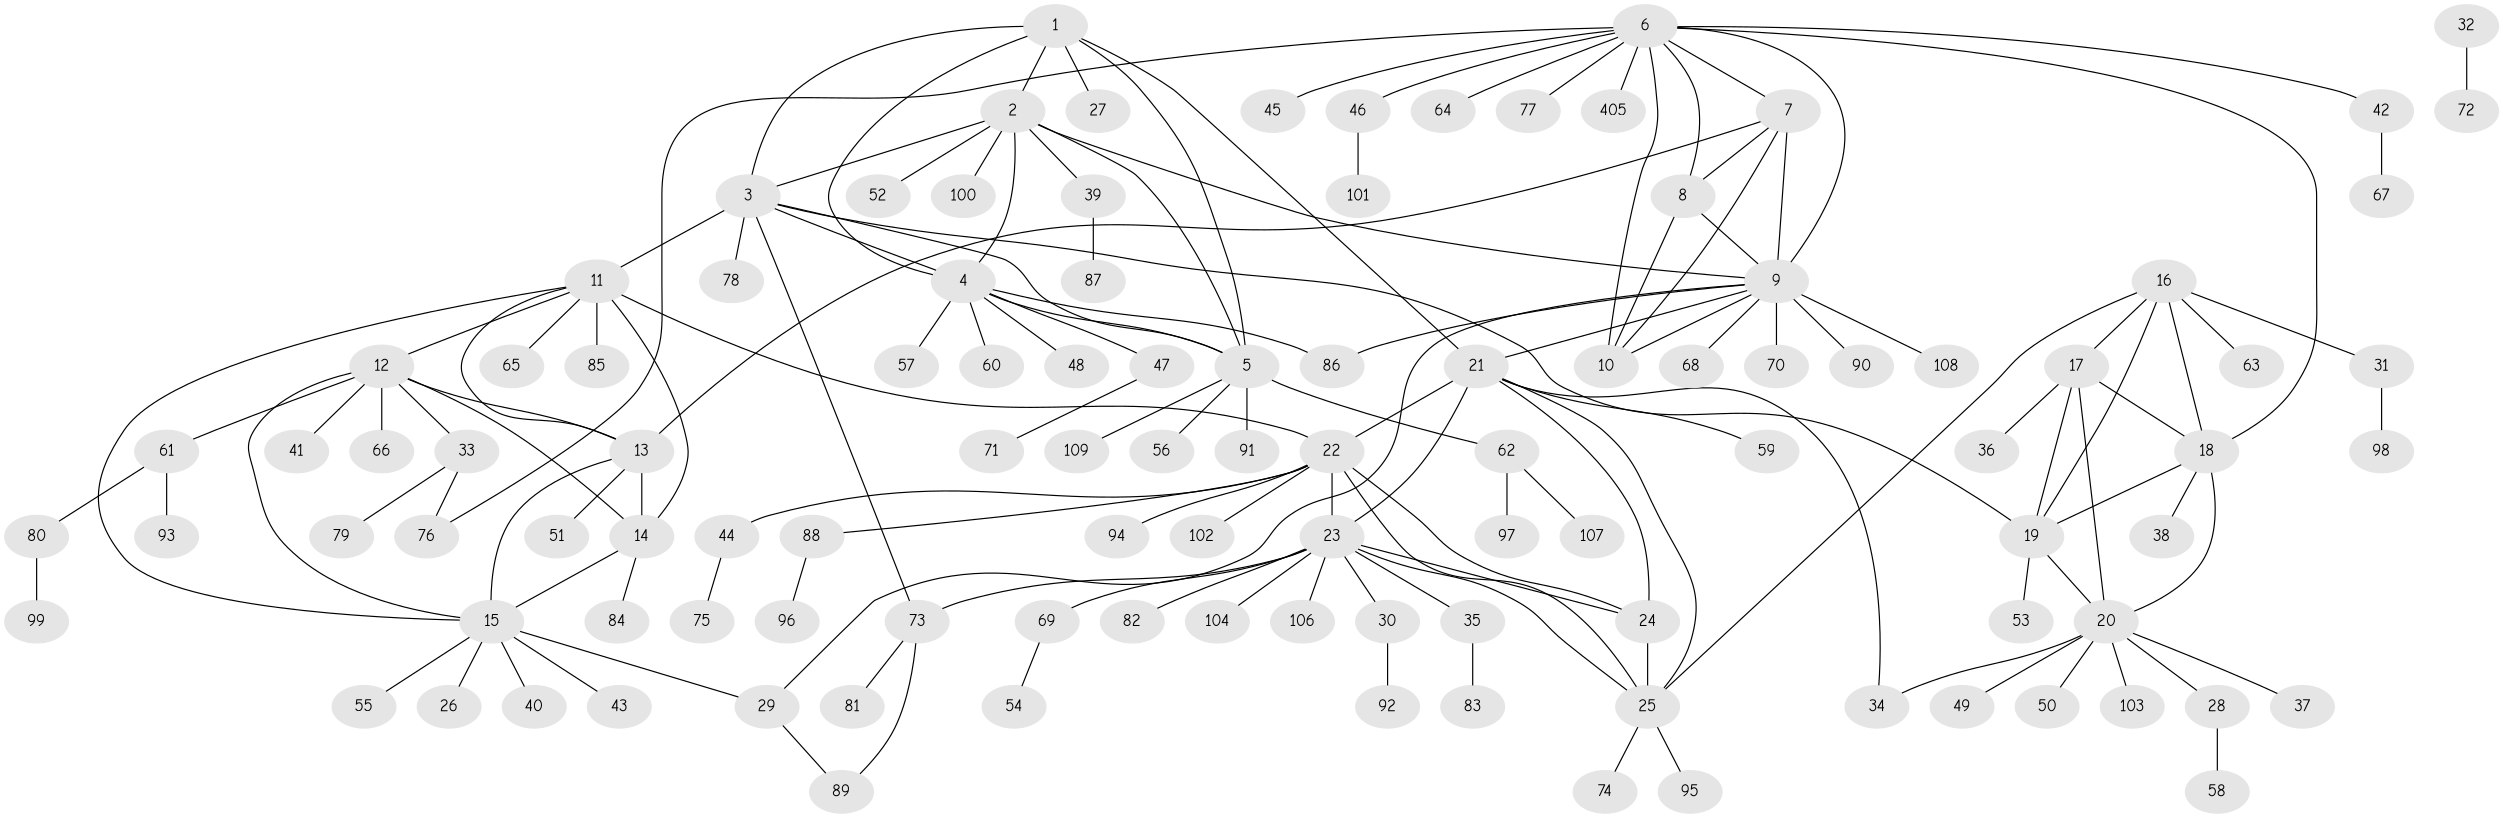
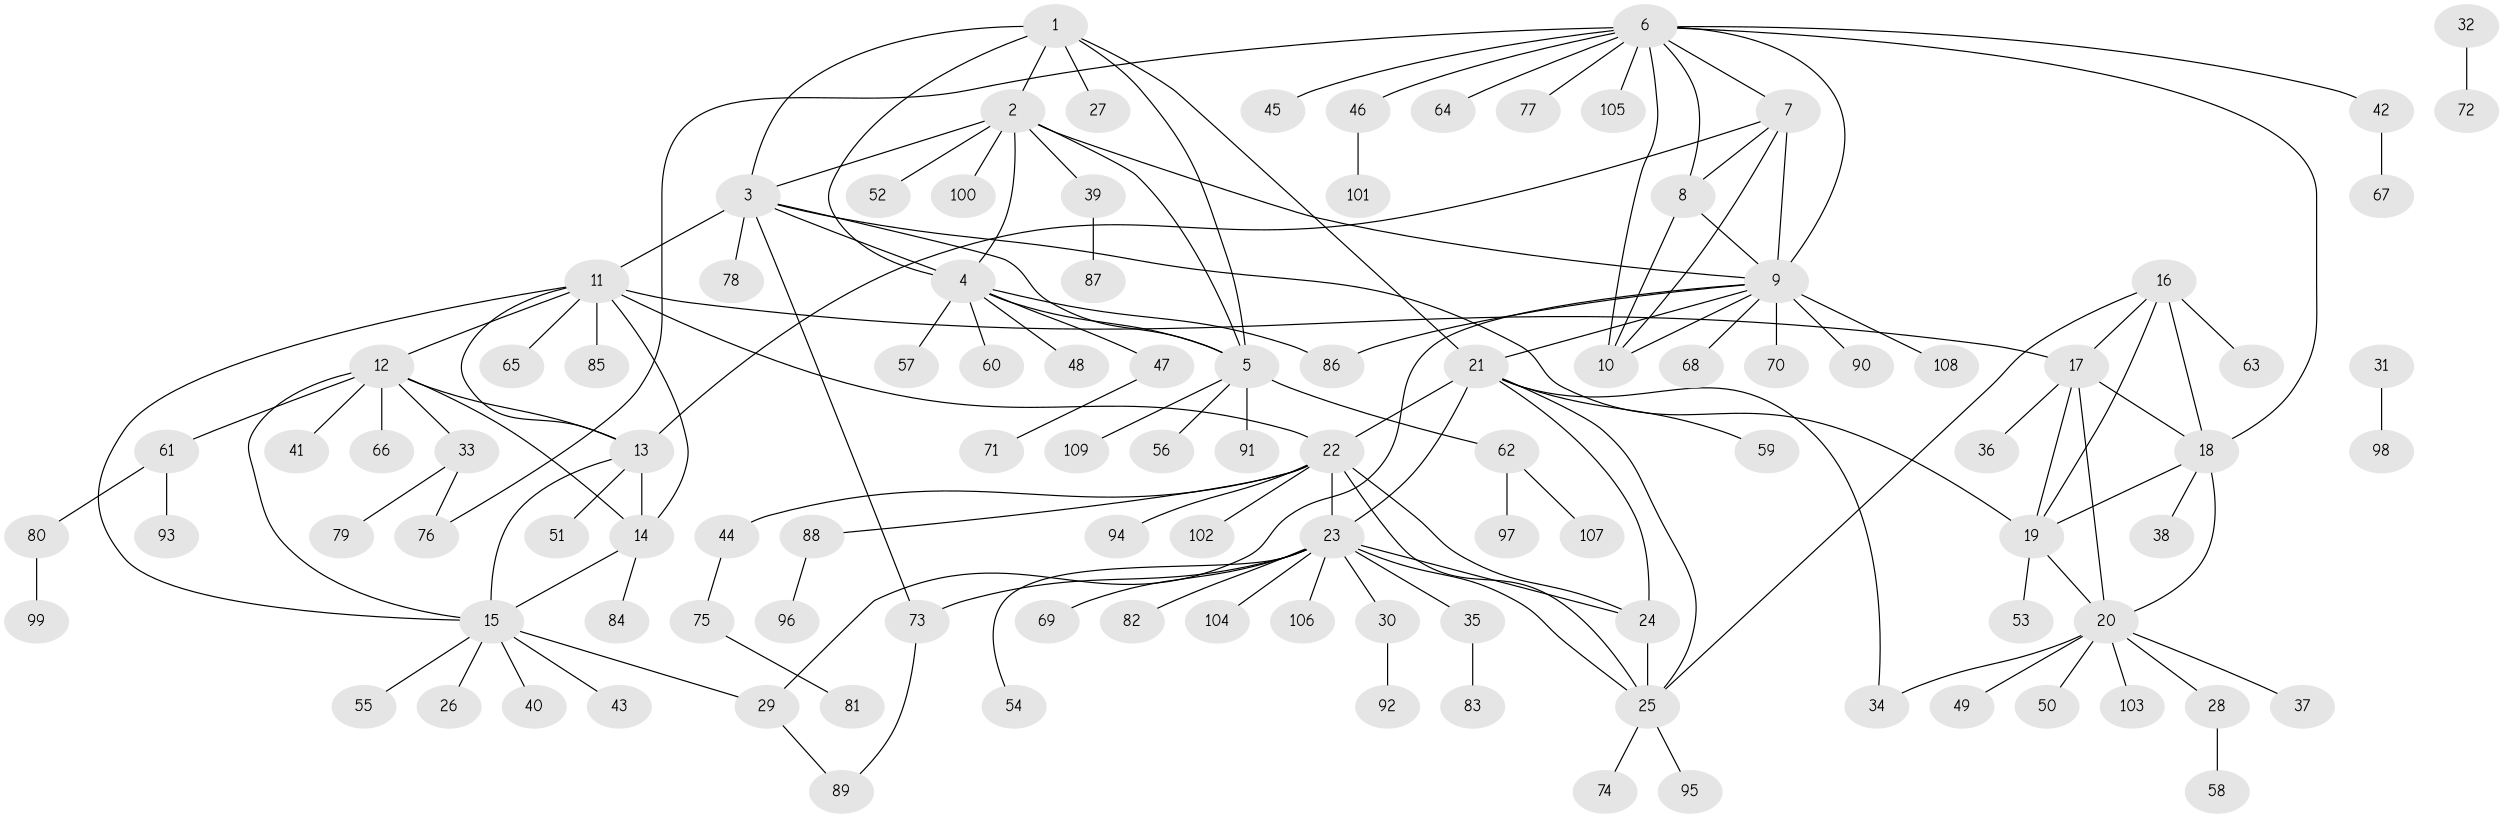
(1613, 111) -> (1613, 111)
none -> (1337, 323)
(2273, 324) -> none
(885, 664) -> (777, 664)
(1031, 664) -> (1108, 570)
